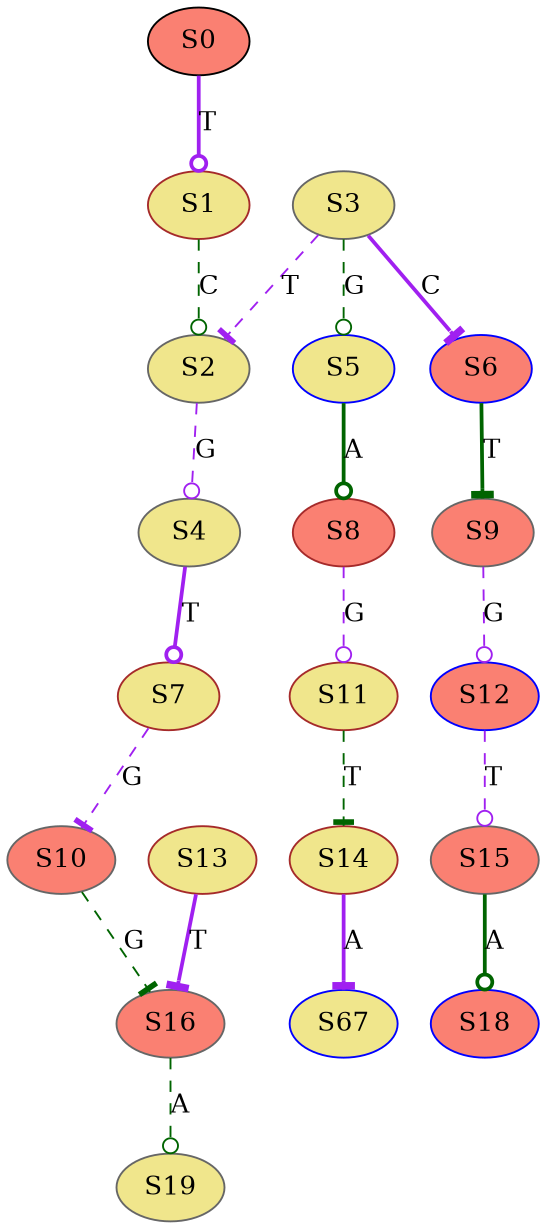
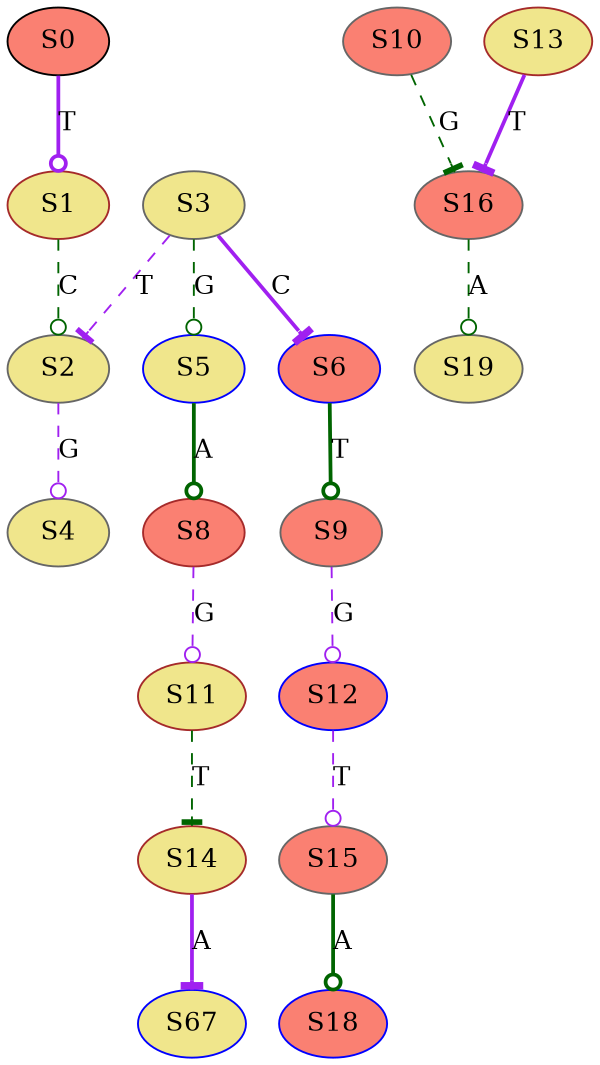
(482, 446) -> (330, 443)
(169, 696) -> none
